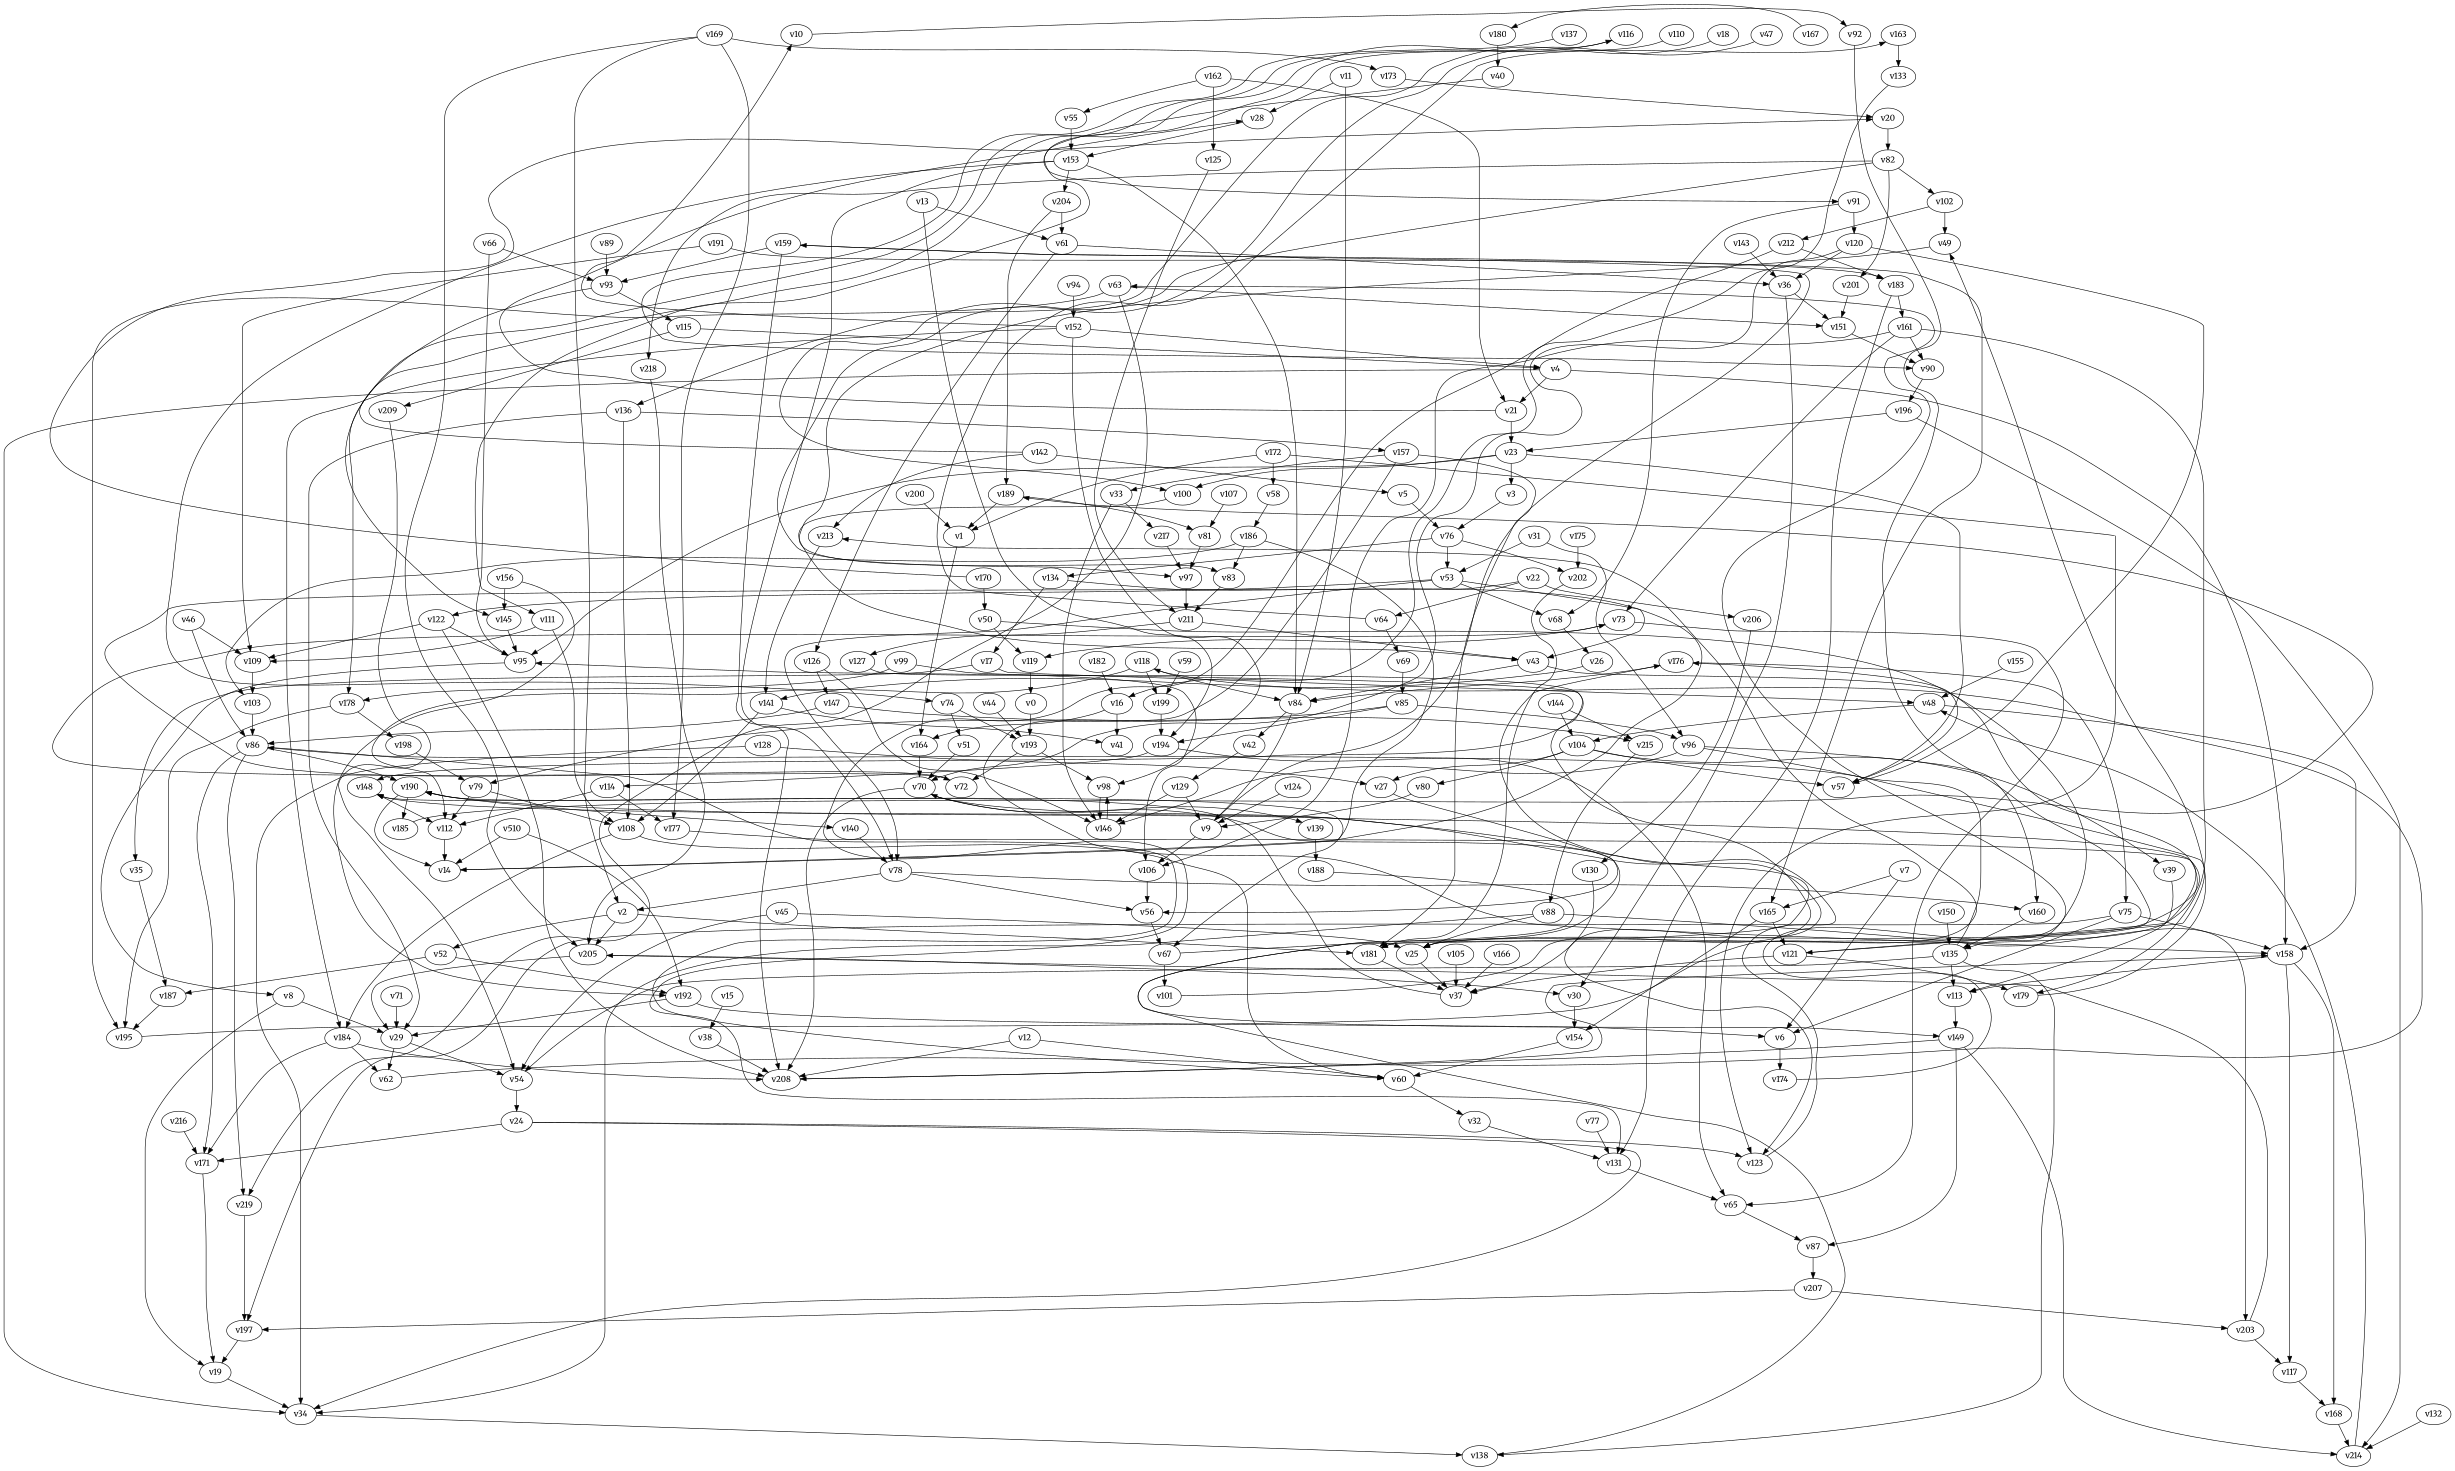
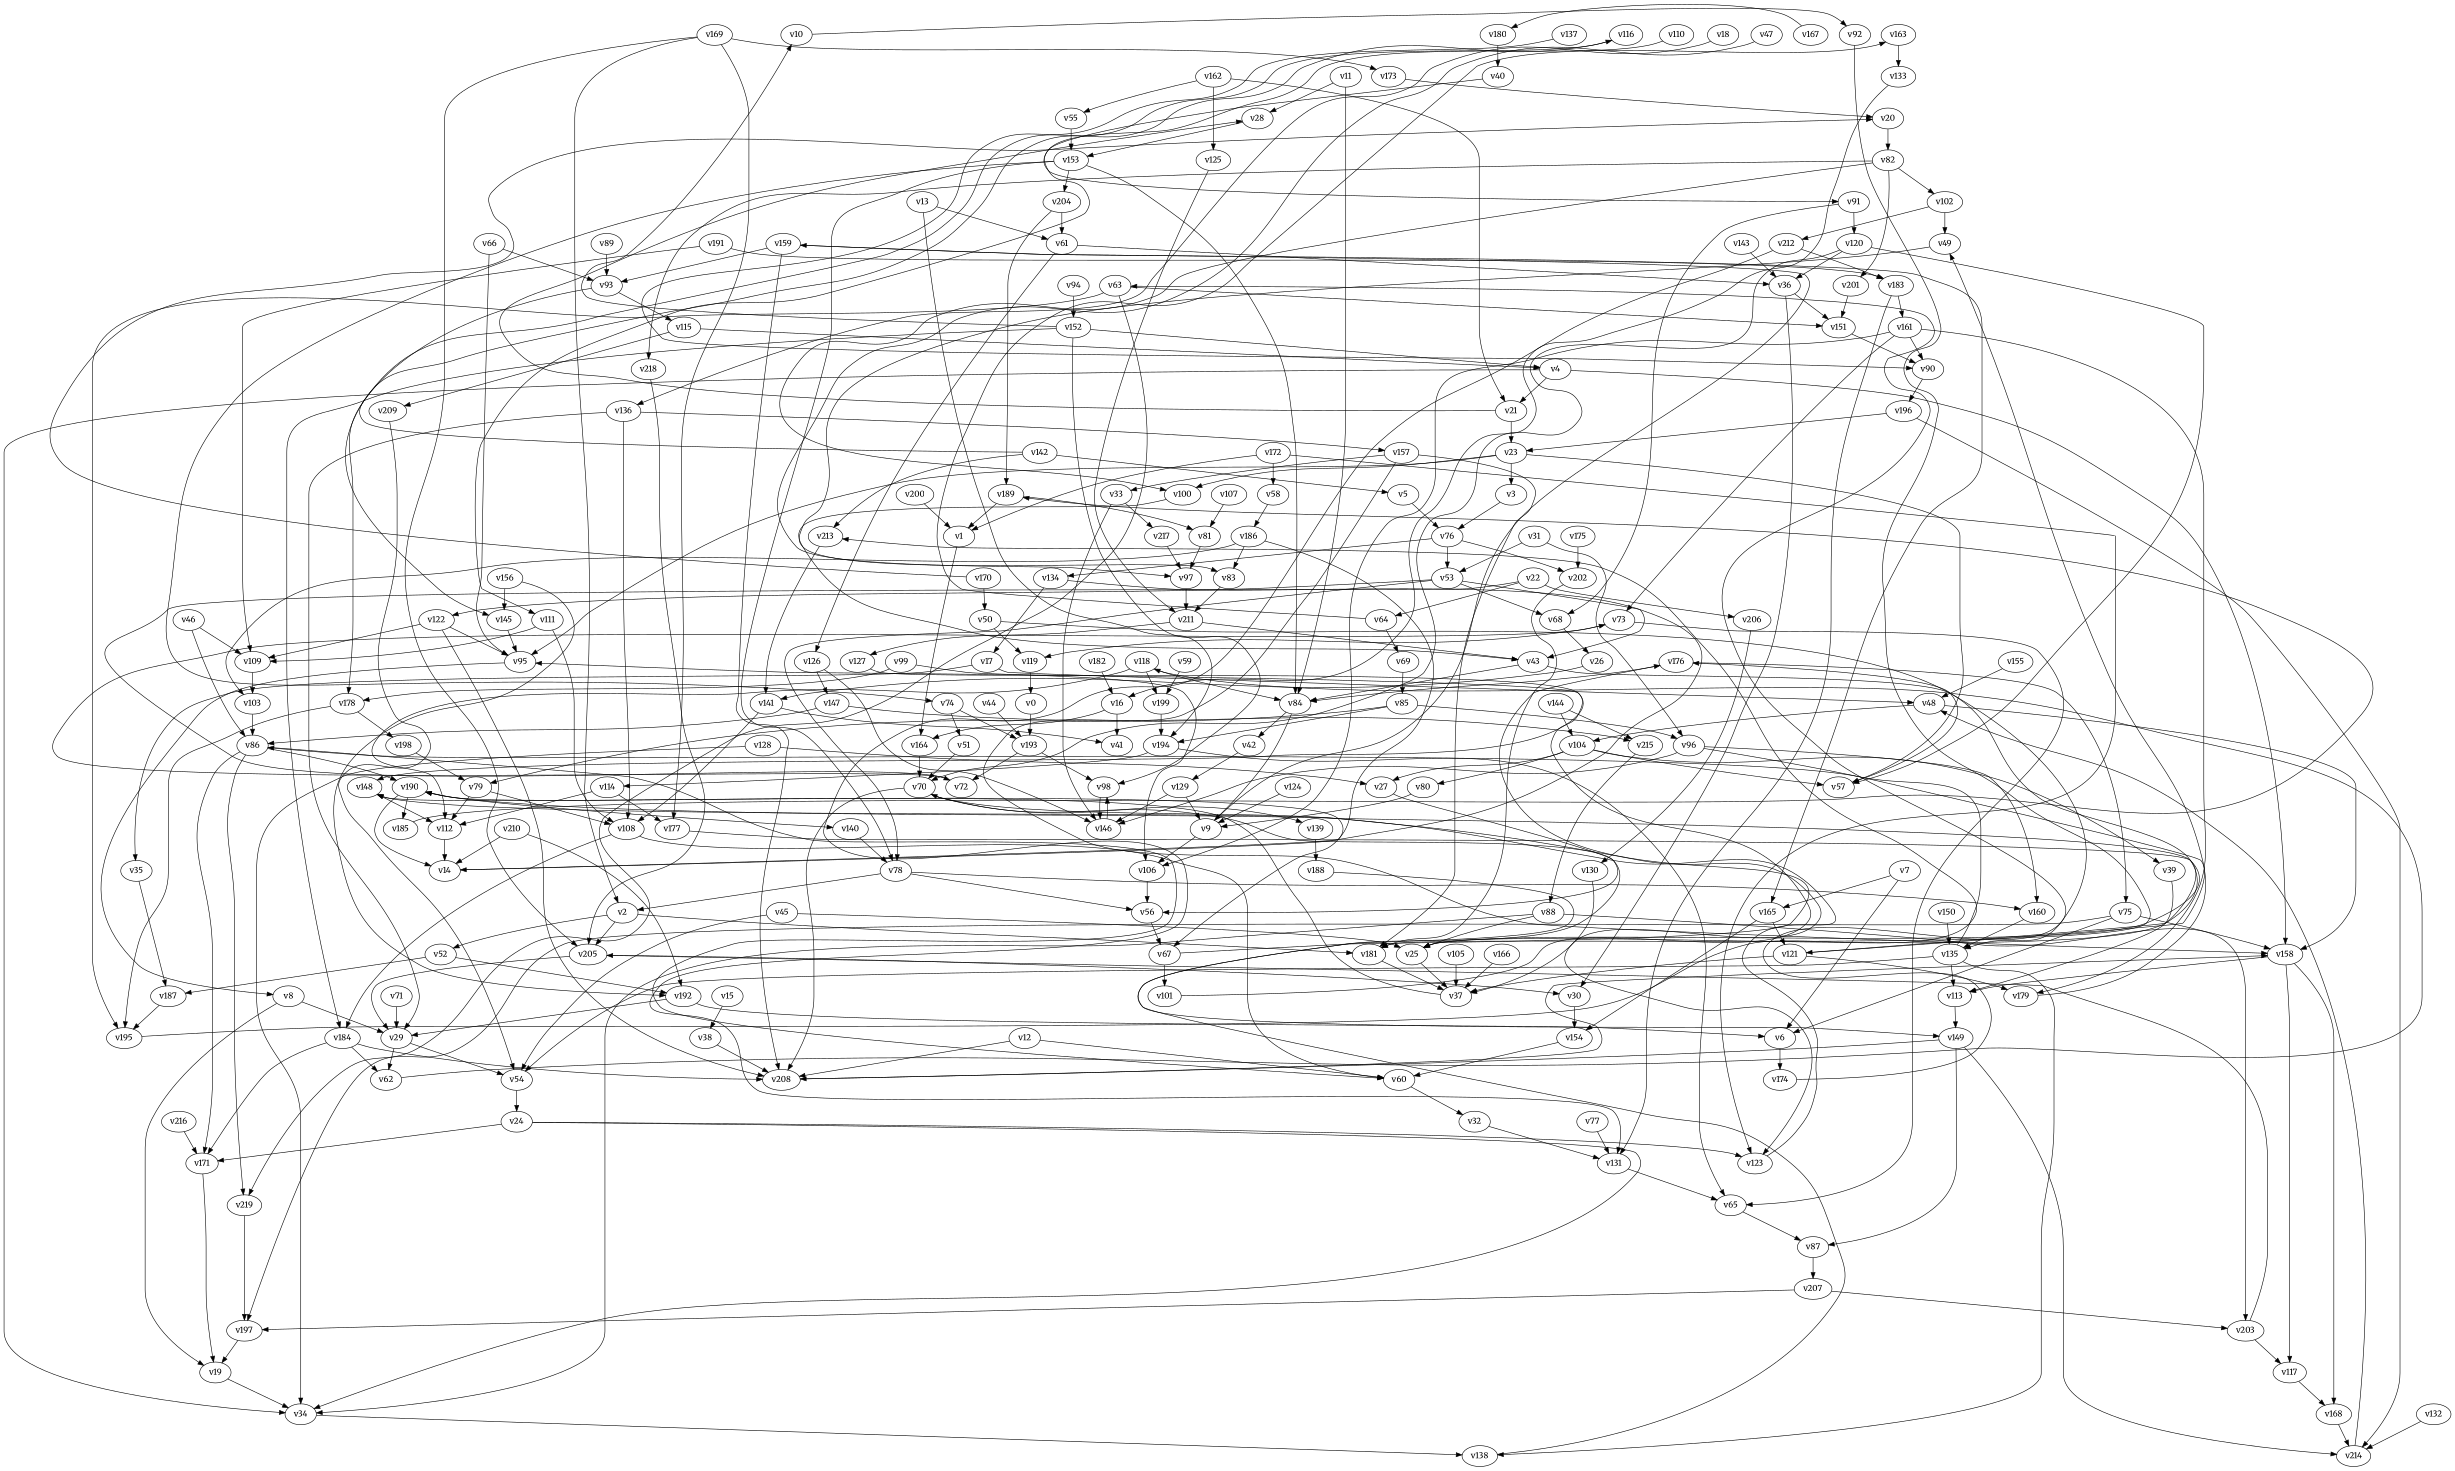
(512, 829) -> (512, 829)
